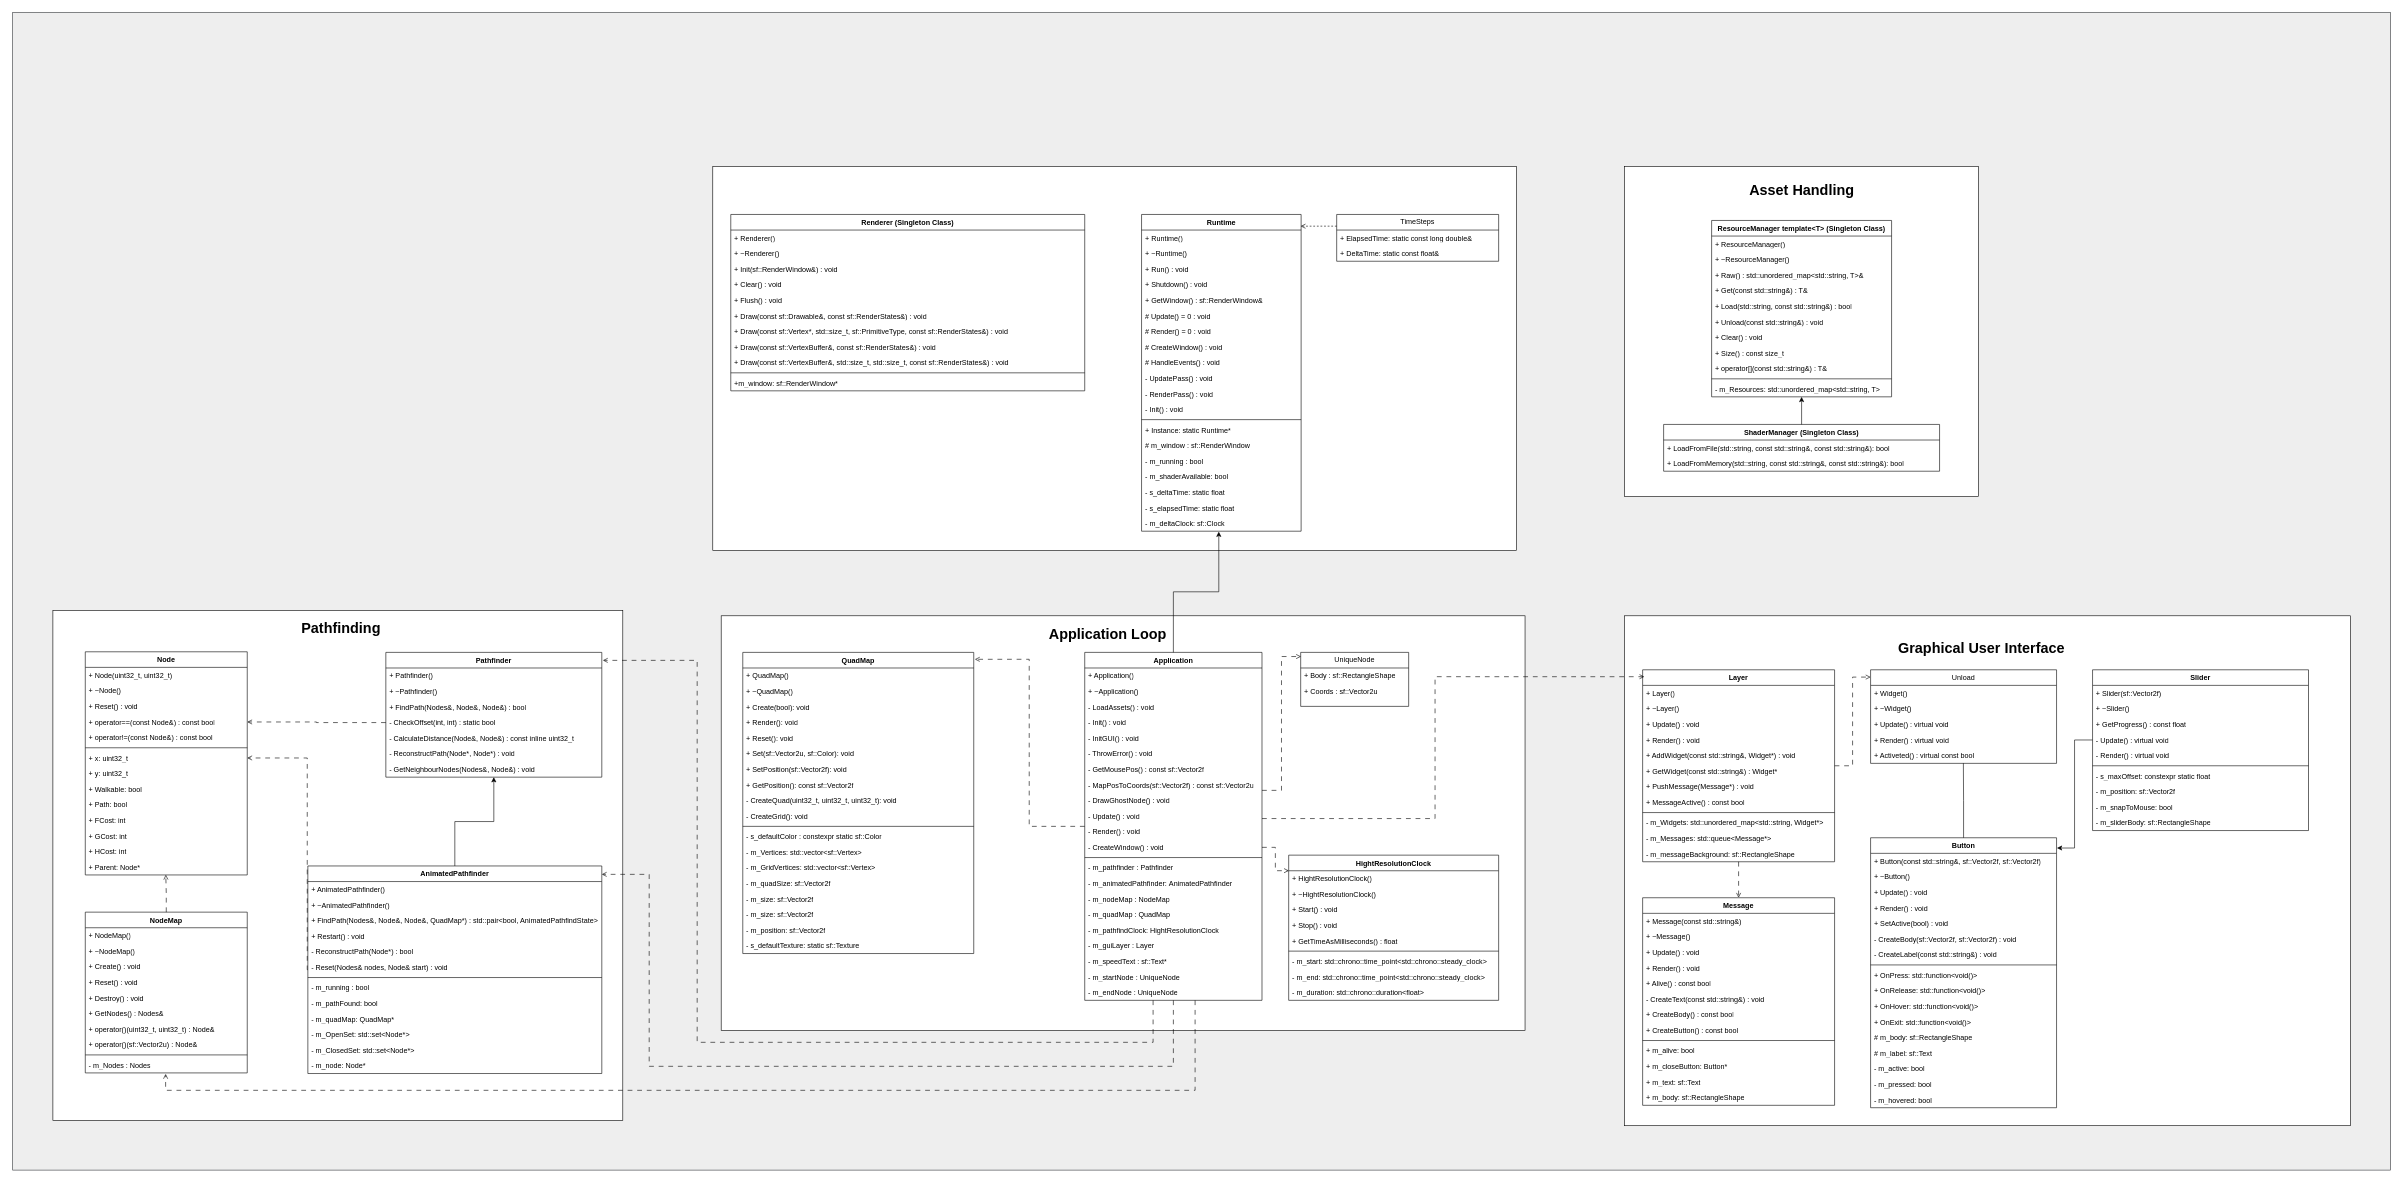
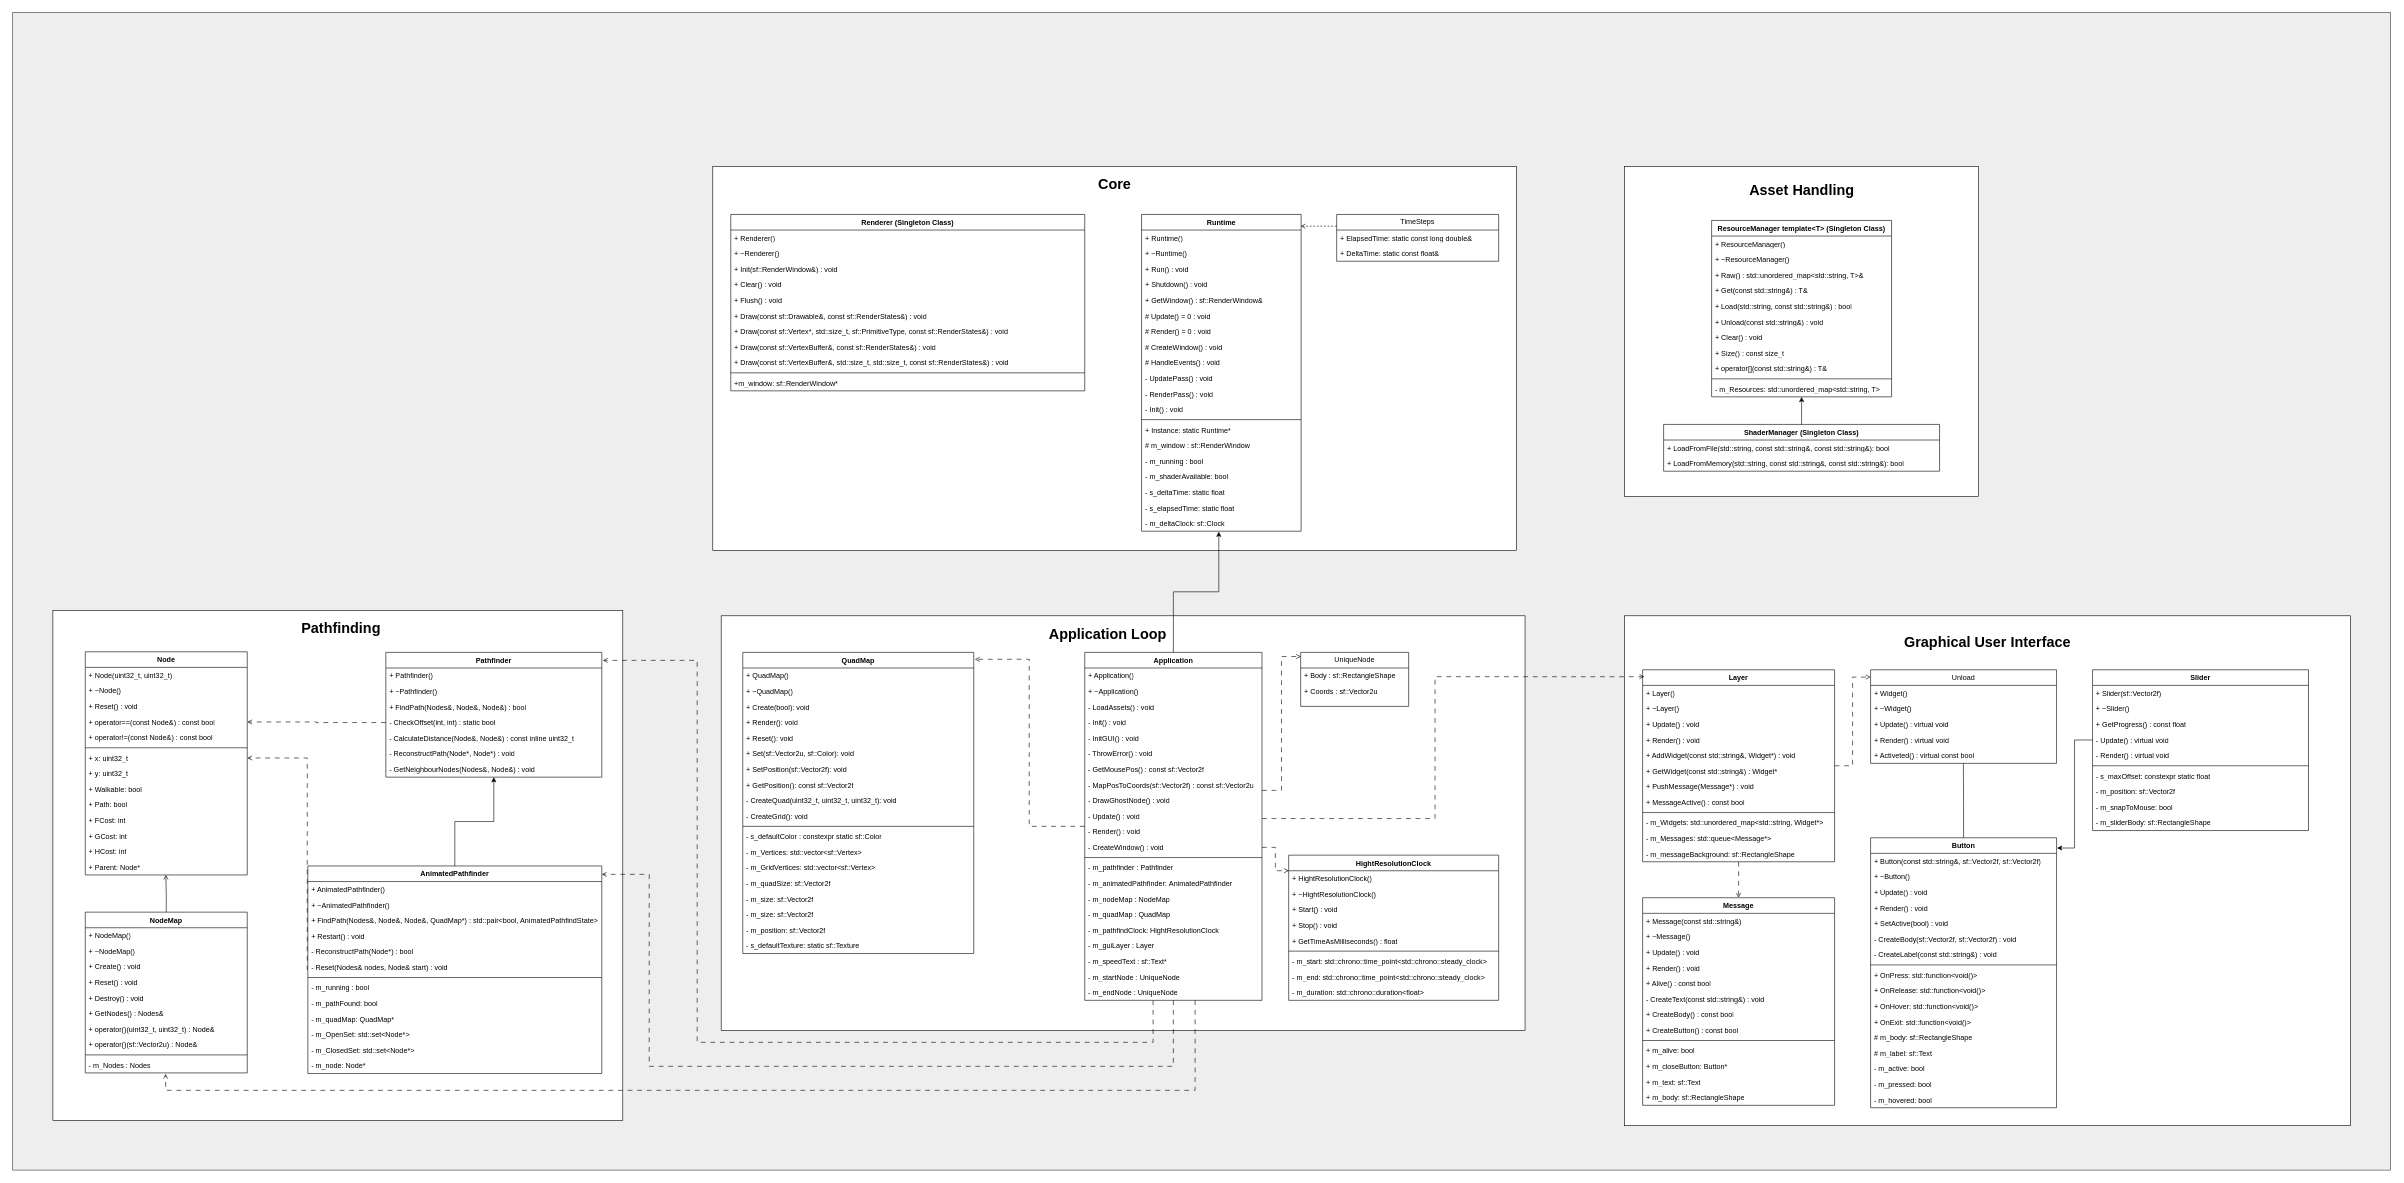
none -> (1115, 185)
(1982, 649) -> (1988, 643)
(166, 893) -> (166, 893)
